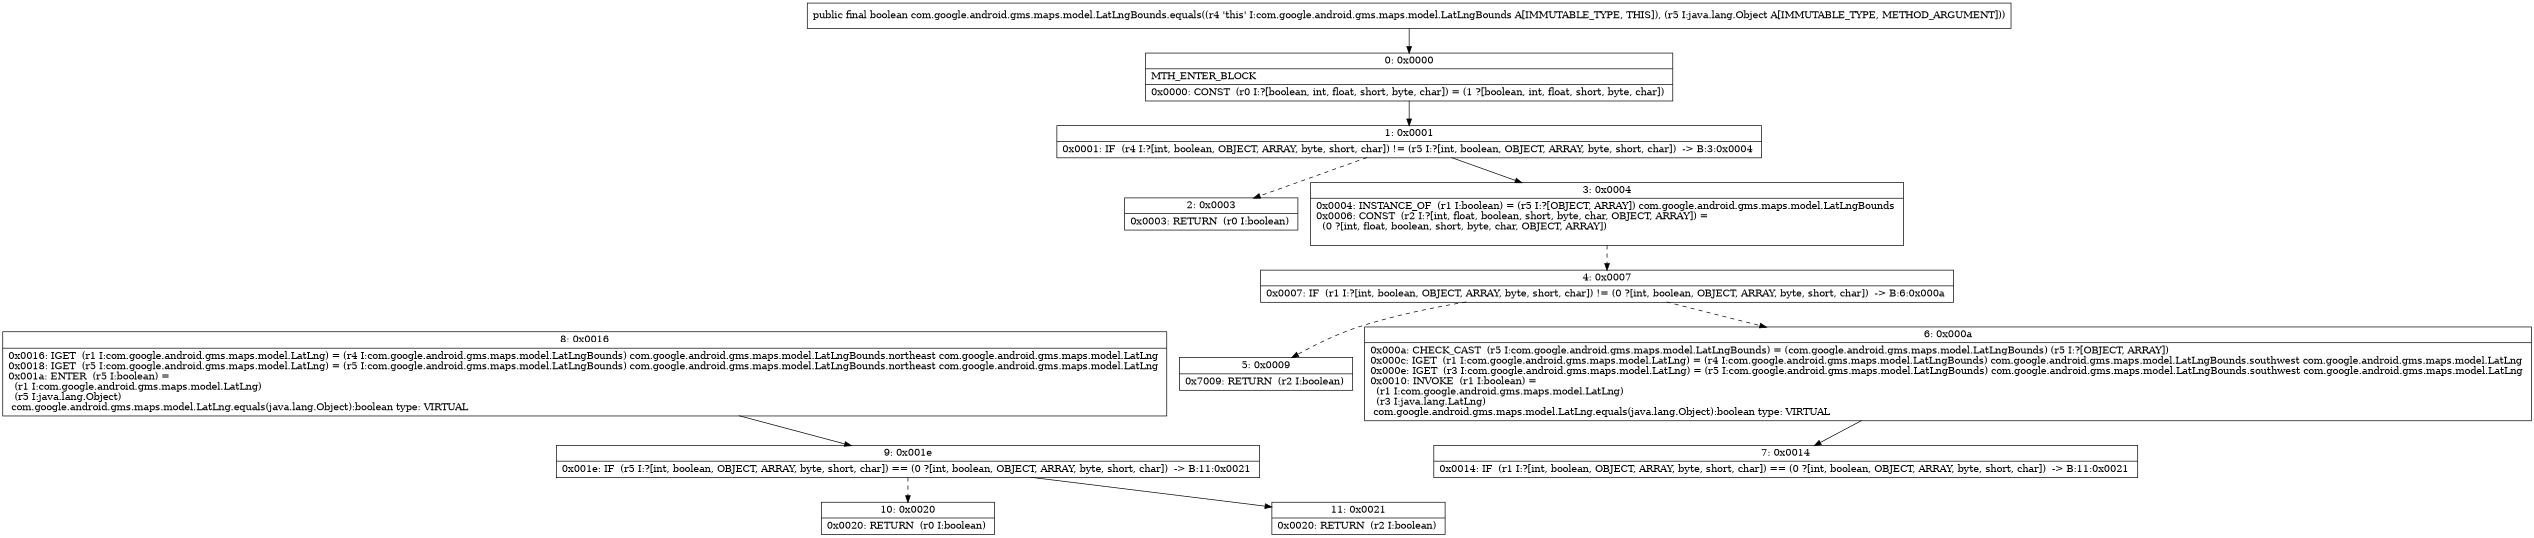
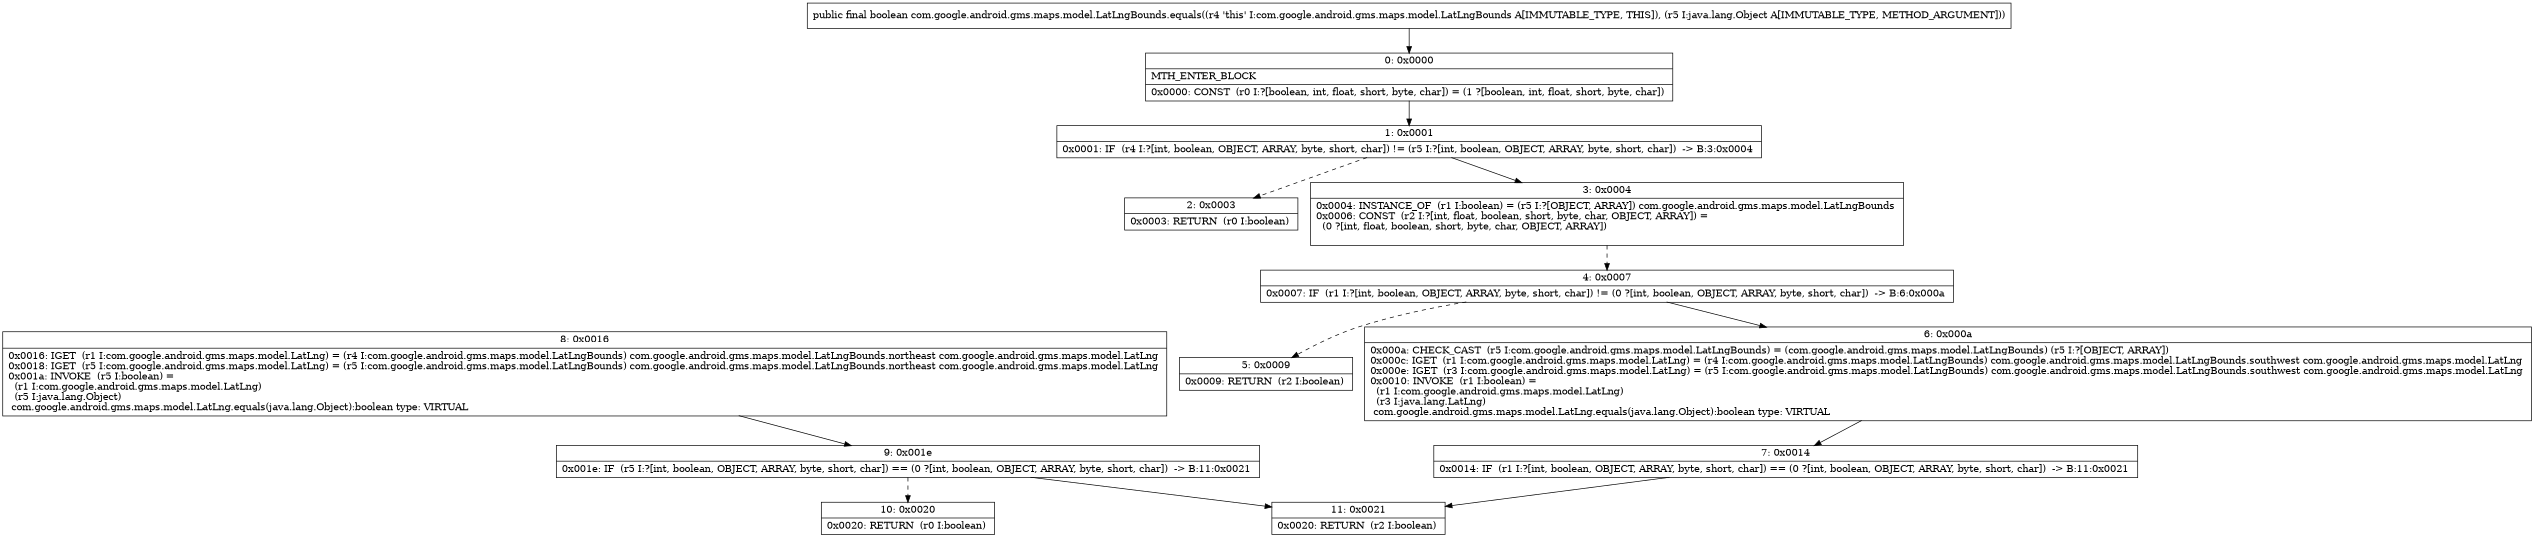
(1713, 314) -> (1713, 314)
(91, 377) -> (93, 377)
(1266, 382) -> (1266, 382)
none -> (1561, 491)
